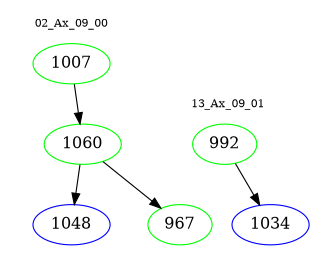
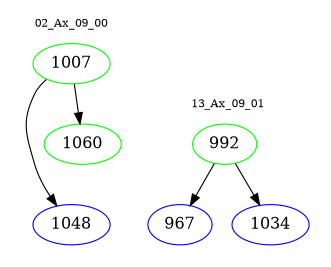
(123, 177) -> (205, 180)
(78, 179) -> (28, 137)
(180, 225) -> (180, 225)
